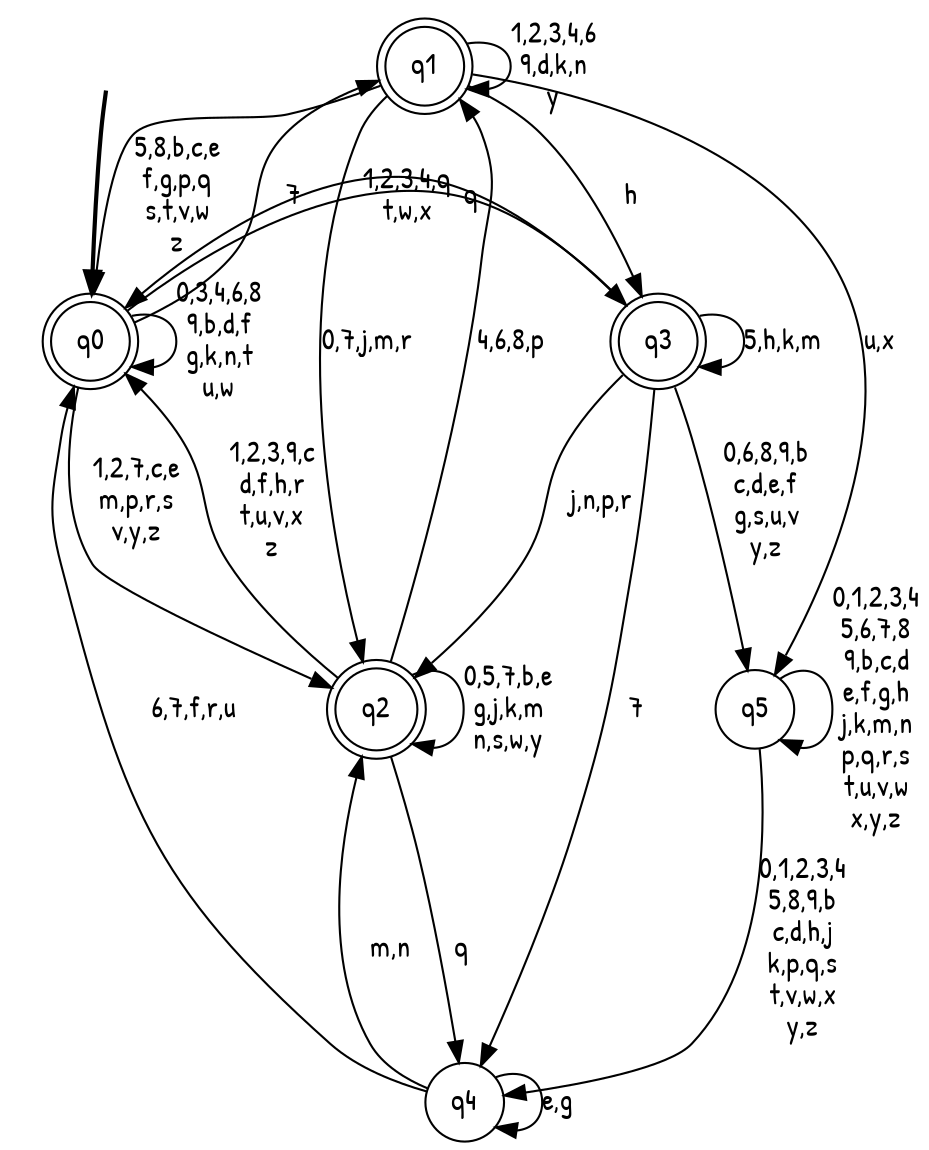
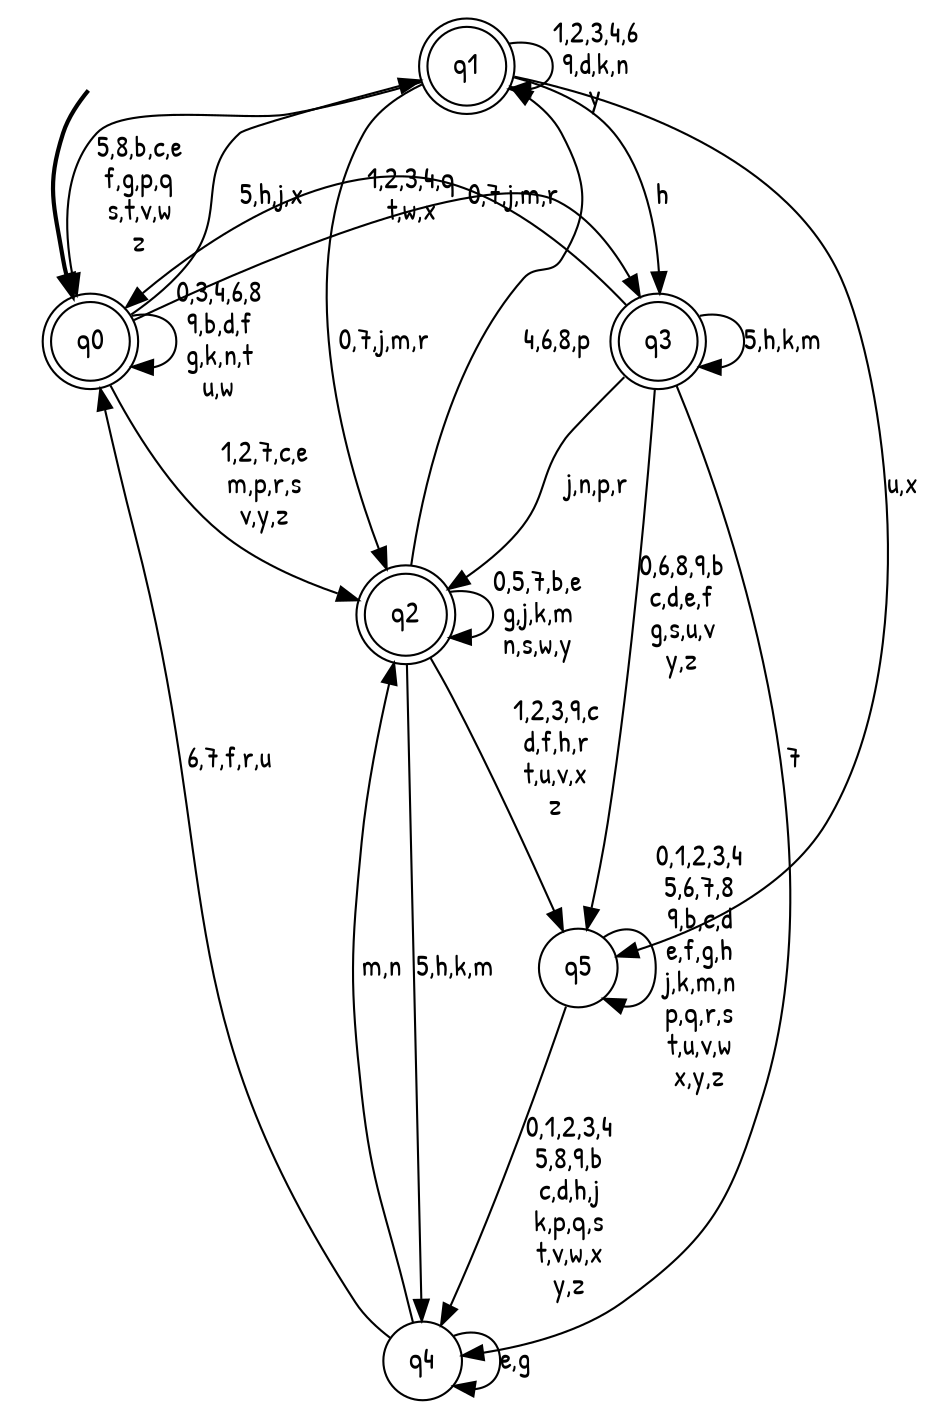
(293, 196) -> (272, 196)
(471, 196) -> (513, 196)
(219, 546) -> (495, 783)
(462, 949) -> (455, 968)
